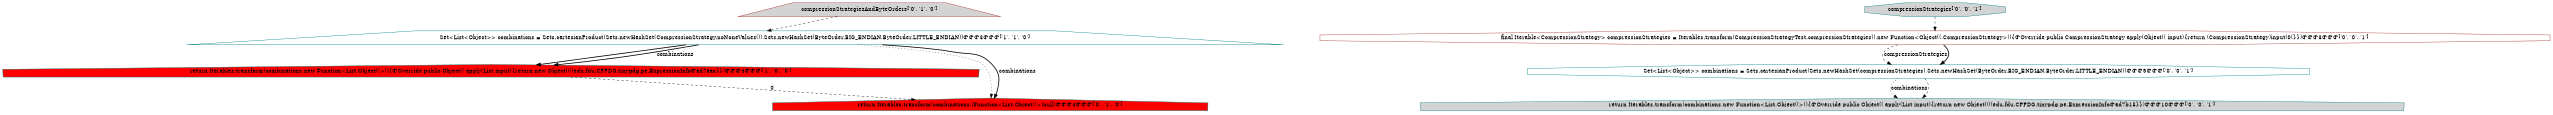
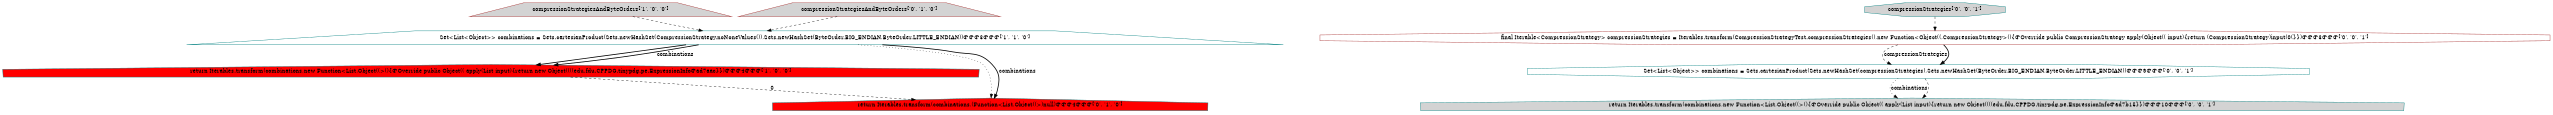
none -> (601, 10)
